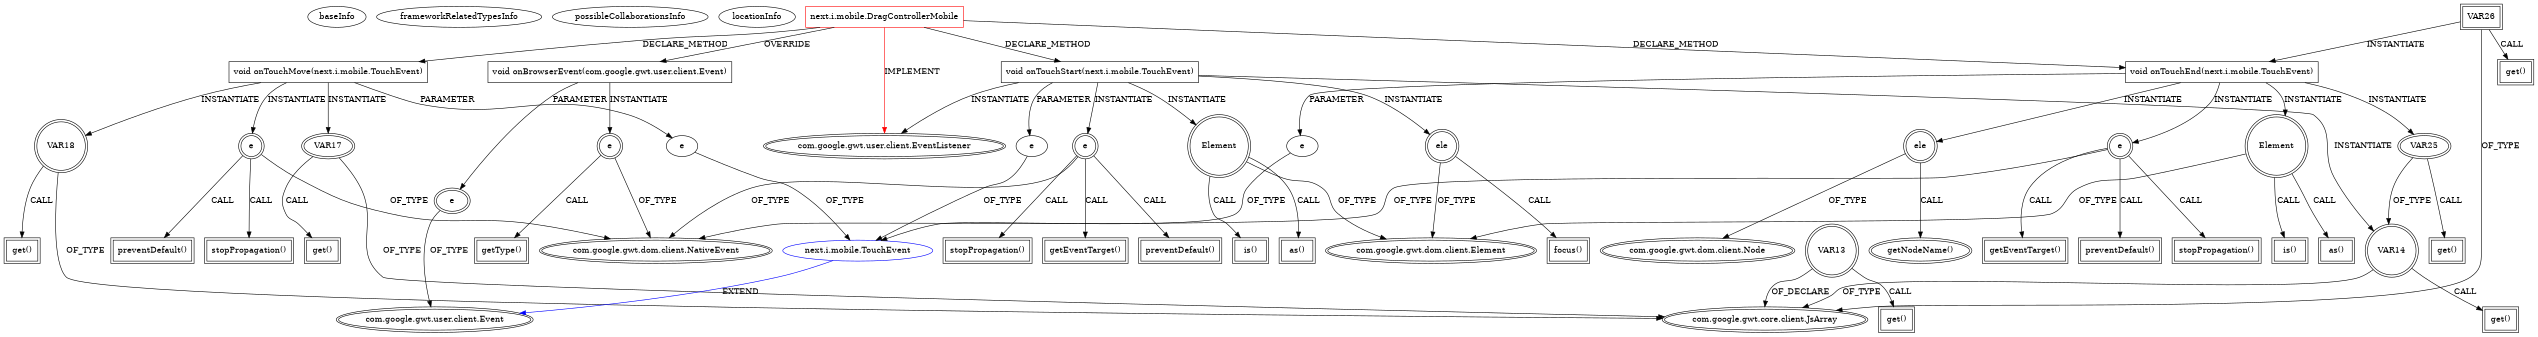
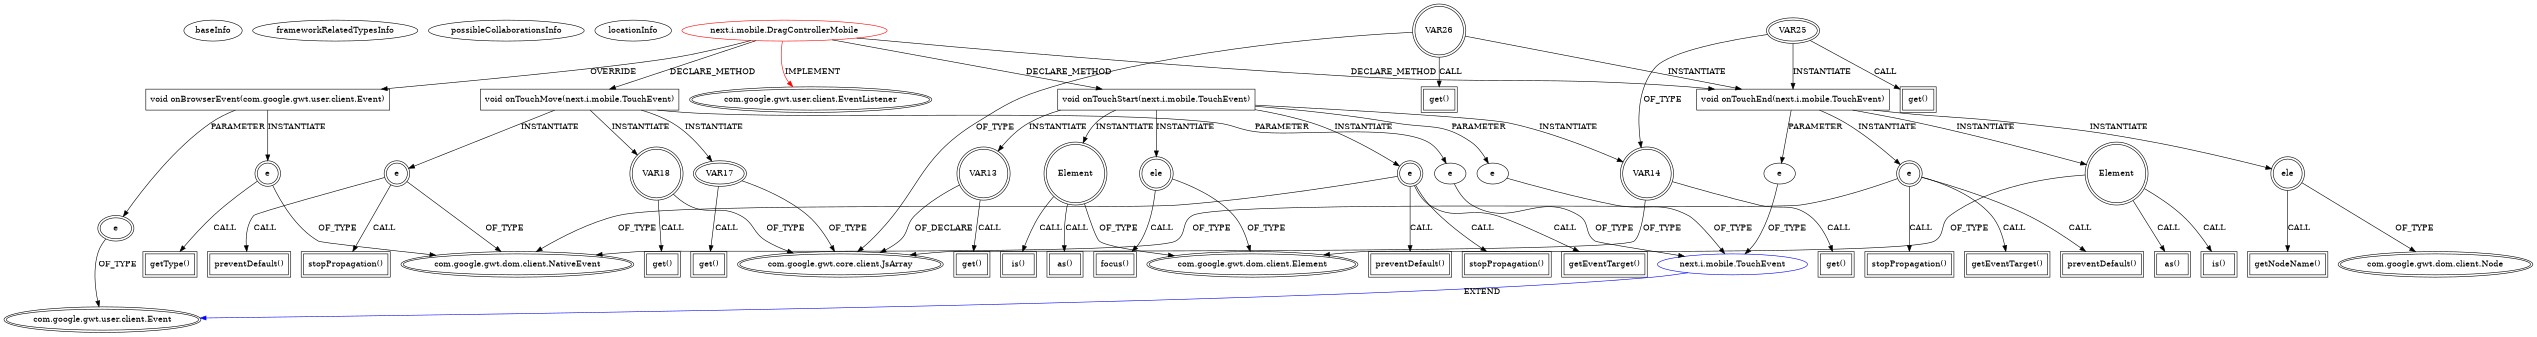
(885, 17) -> (785, 31)
(2481, 17) -> (1439, 31)
(960, 100) -> (1028, 123)
(2360, 100) -> (1793, 63)
(1920, 251) -> (2288, 264)
